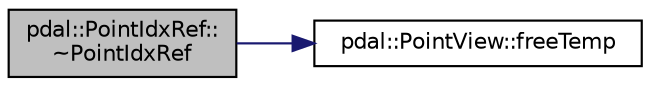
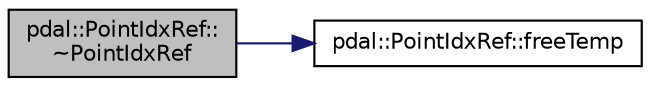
(478, 43) -> (478, 43)
